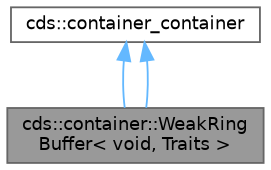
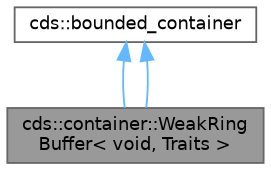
(135, 25) -> (135, 25)
